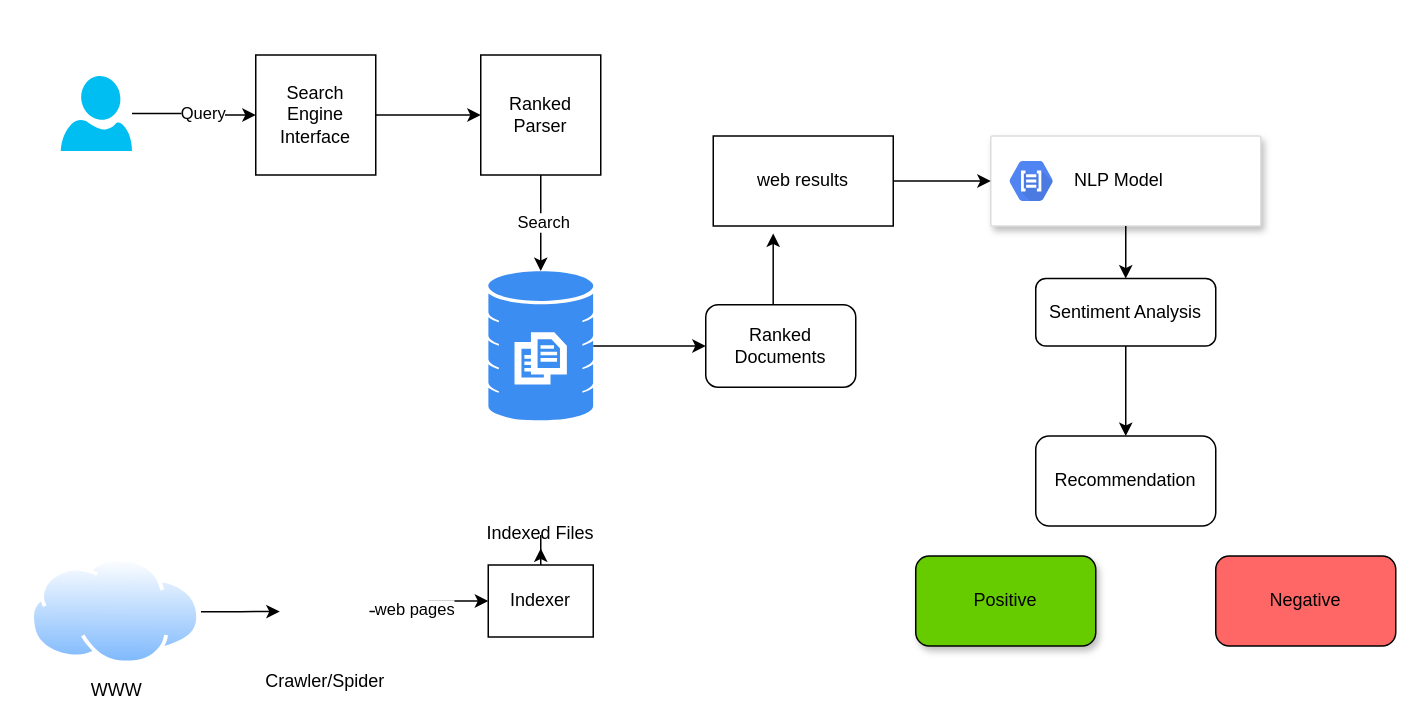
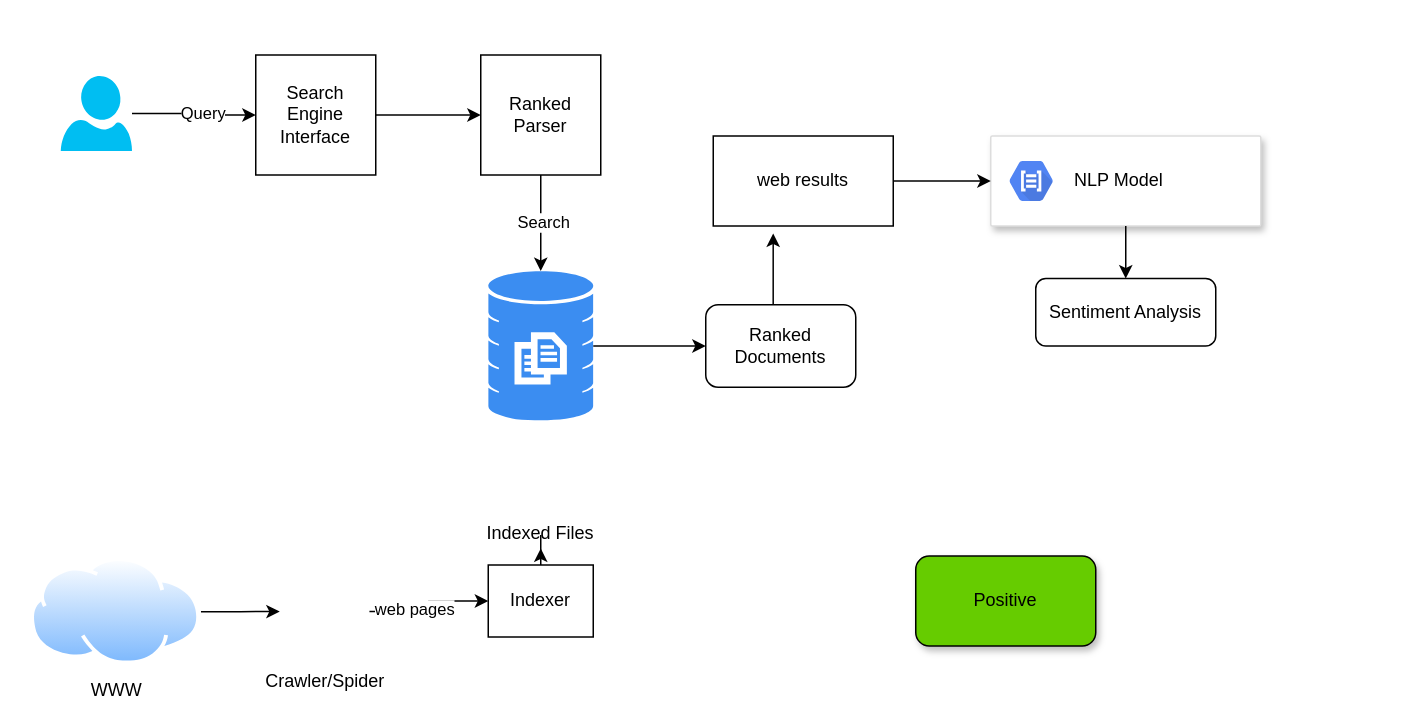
(1126, 386) -> none
(1126, 481) -> none
(1306, 601) -> none
